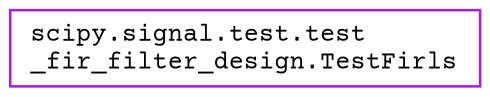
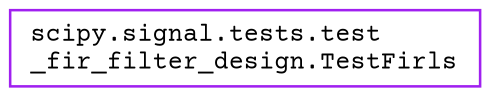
(245, 48) -> (245, 48)
